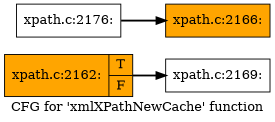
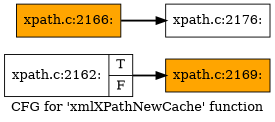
(139, 21) -> (139, 21)
(69, 76) -> (69, 76)
(218, 76) -> (218, 76)
